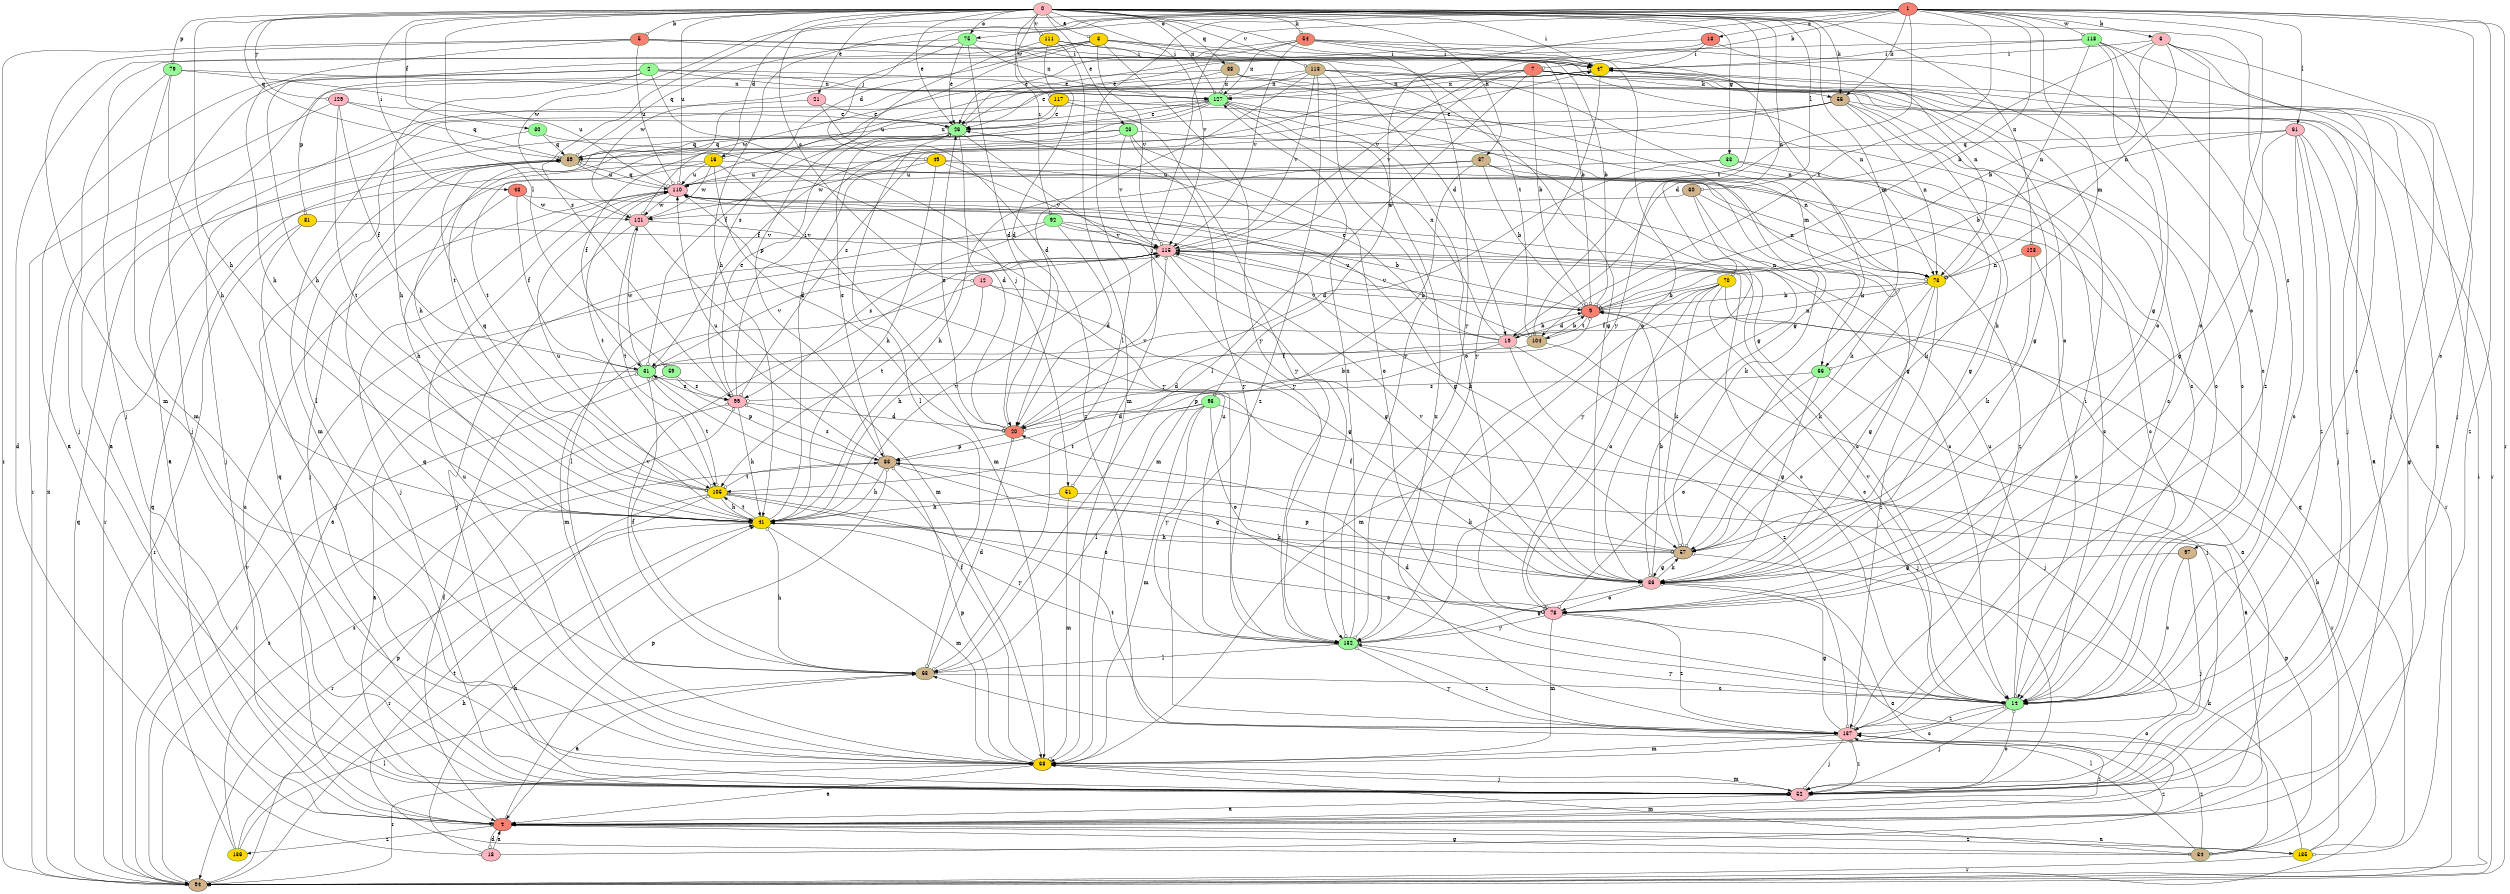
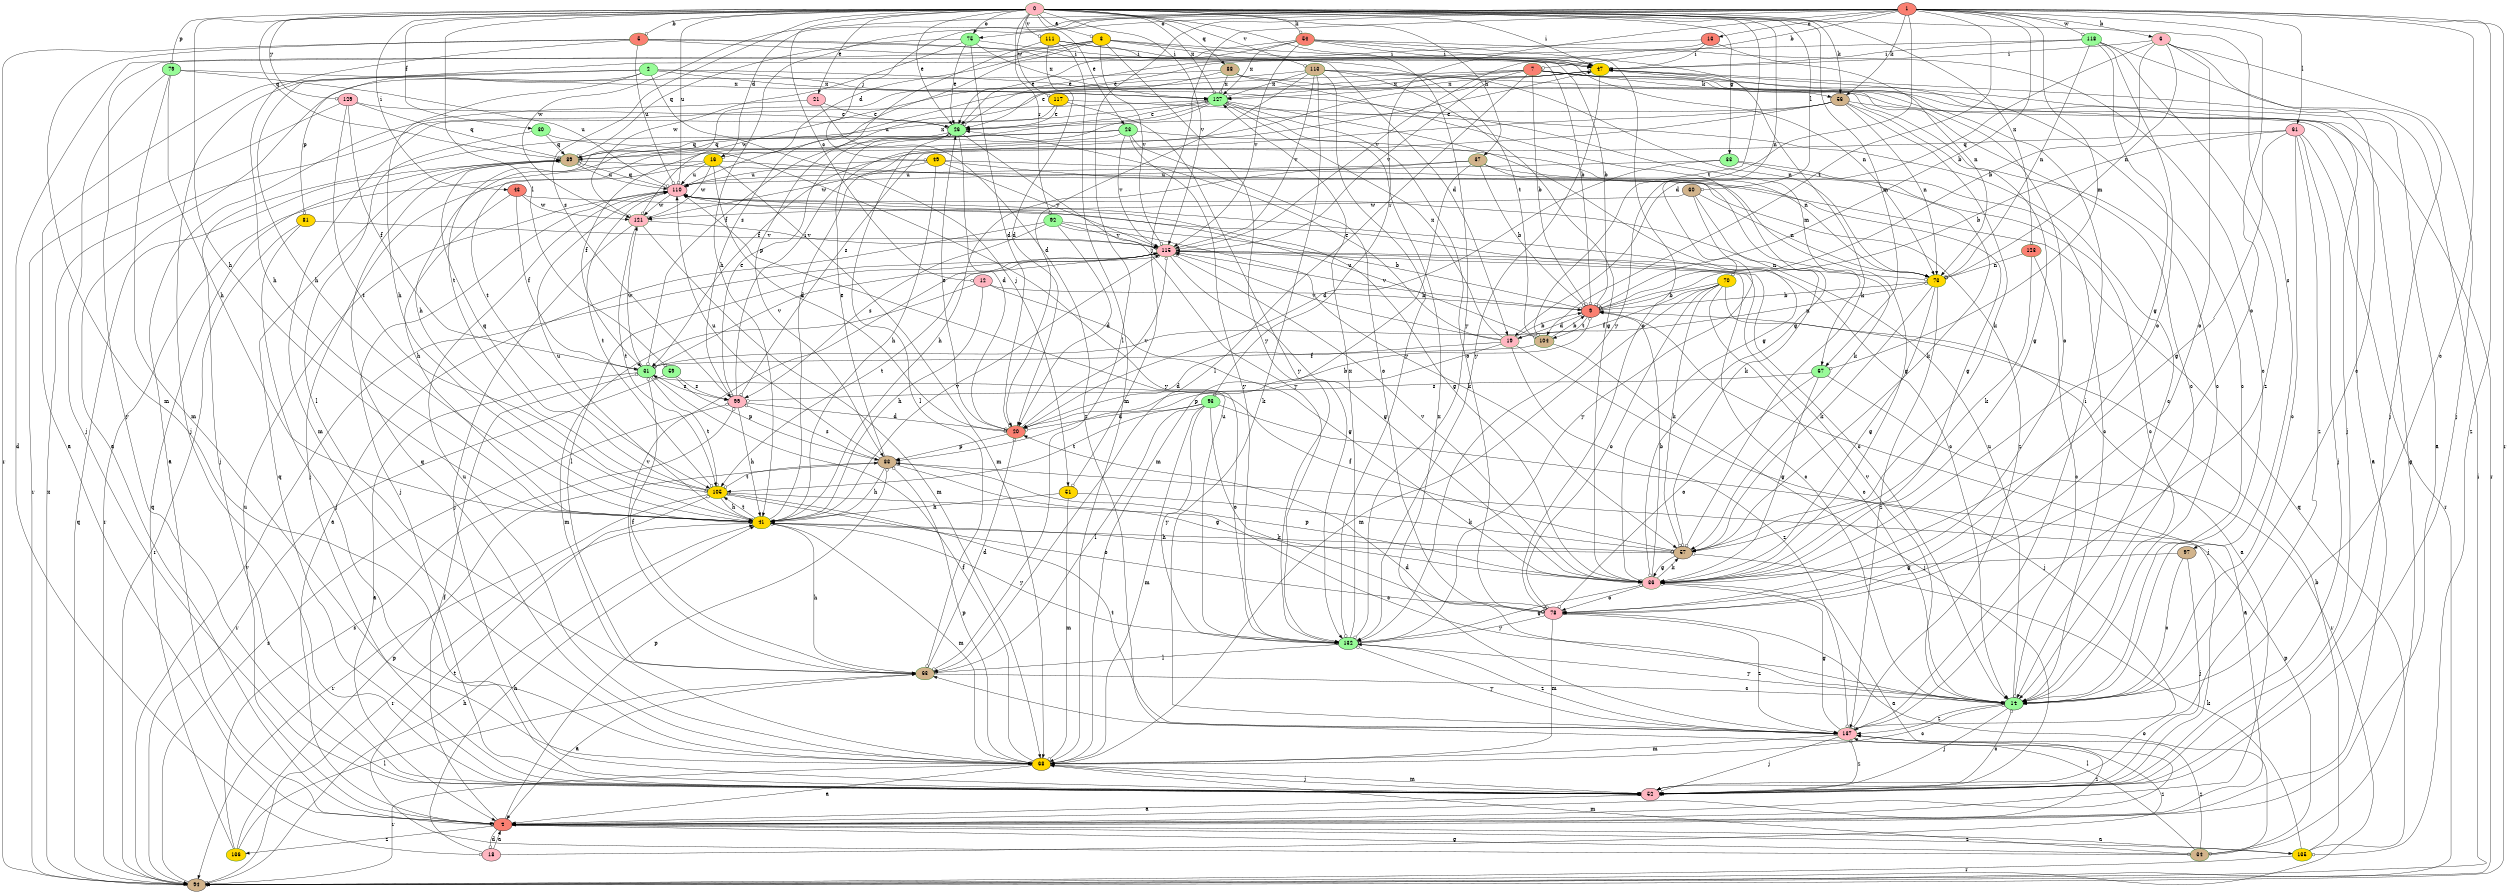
(1185, 223) -> (1298, 245)
(1821, 372) -> (1821, 372)
(1260, 402) -> (1264, 402)
(127, 417) -> (127, 417)
